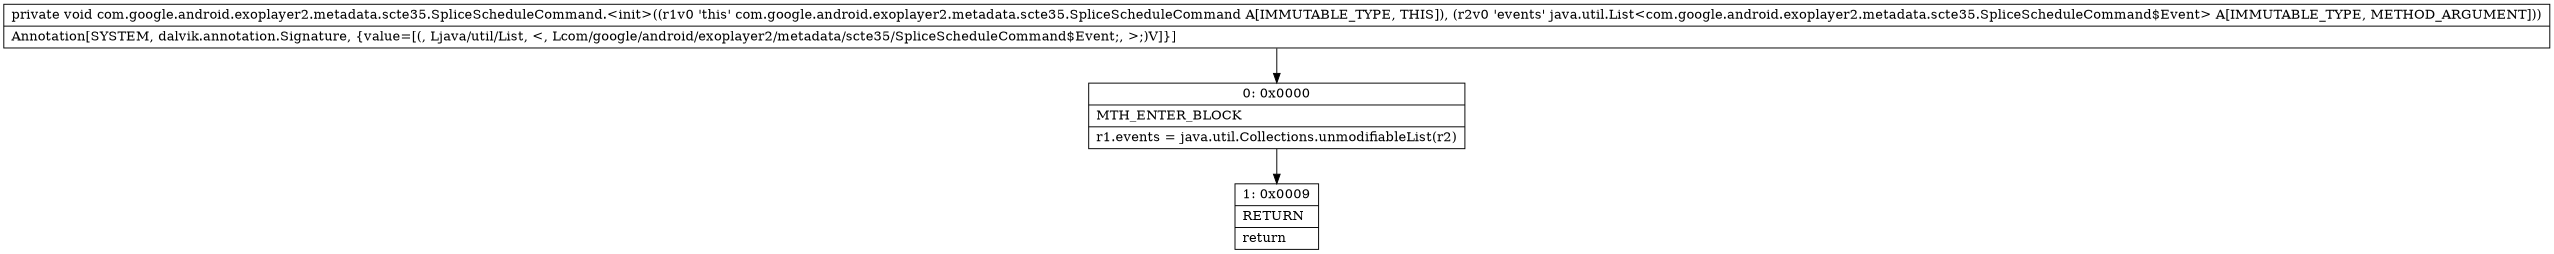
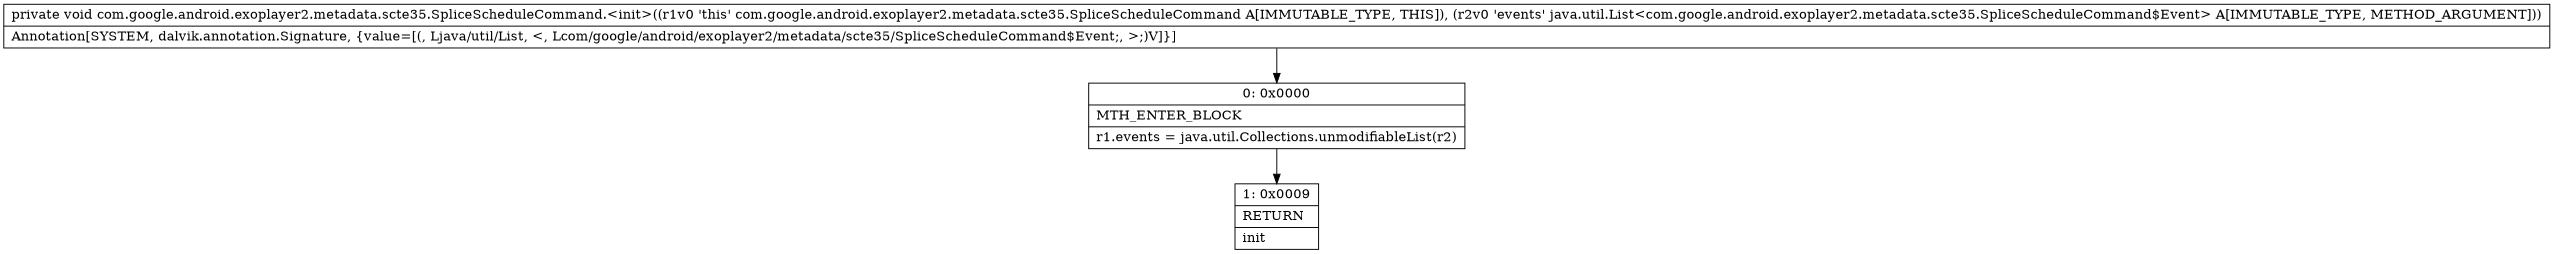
(1264, 238) -> (1254, 238)
